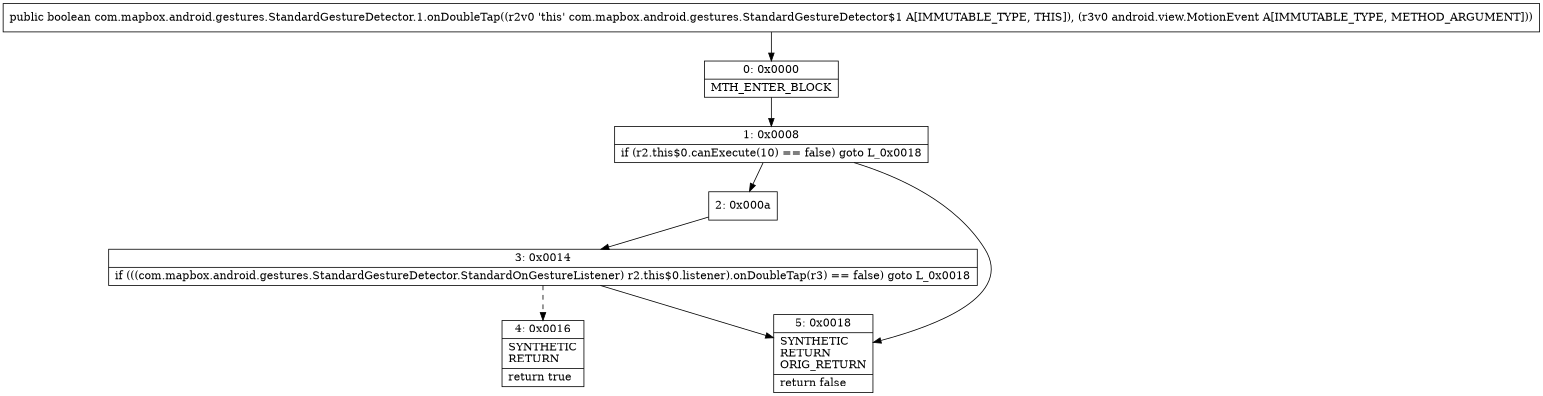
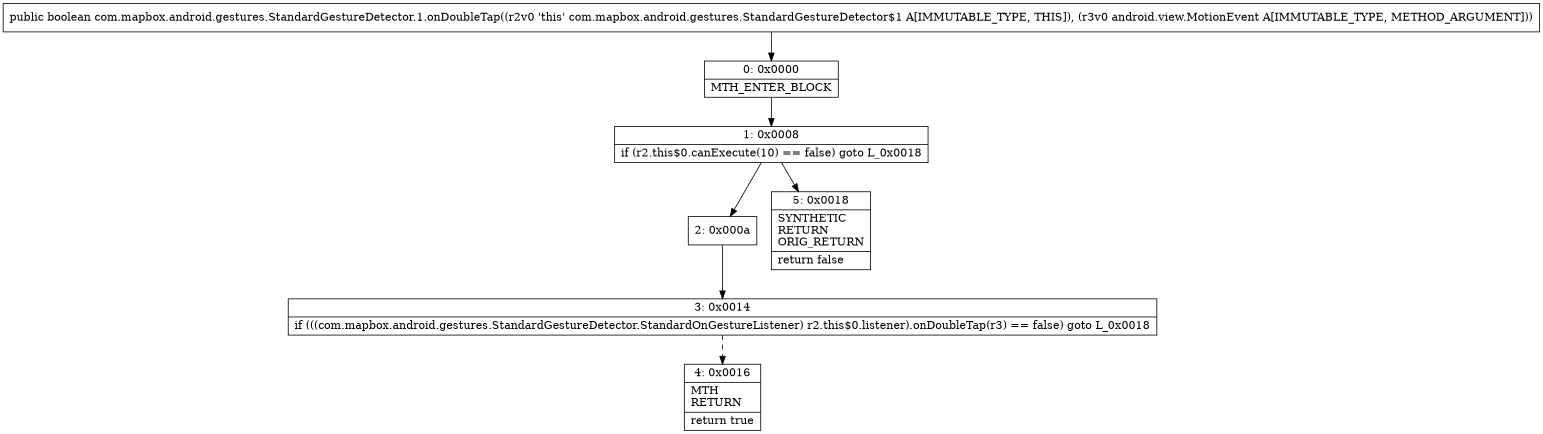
(683, 310) -> none
(543, 347) -> (705, 391)
